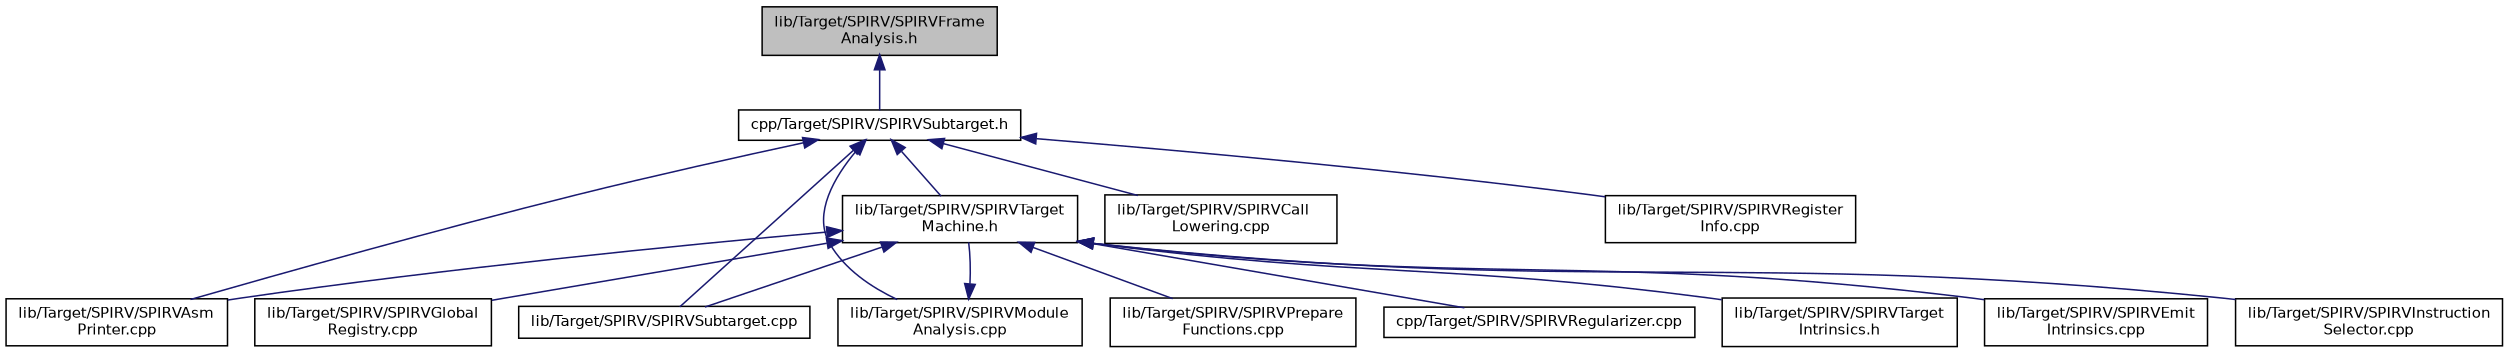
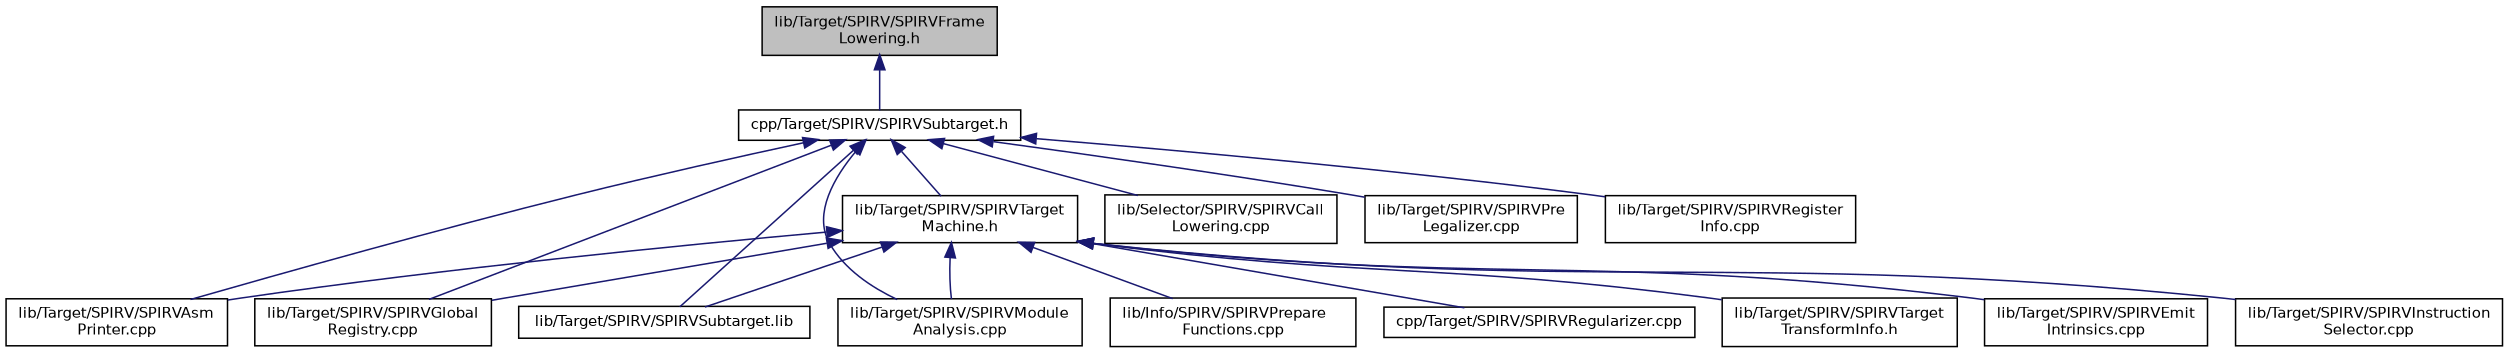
(880, 31) -> (880, 31)
(1221, 219) -> (1221, 219)
none -> (1471, 219)
none -> (630, 222)
(970, 263) -> (950, 278)
(664, 322) -> (664, 322)
(1233, 322) -> (1233, 322)
(1840, 322) -> (1840, 322)
